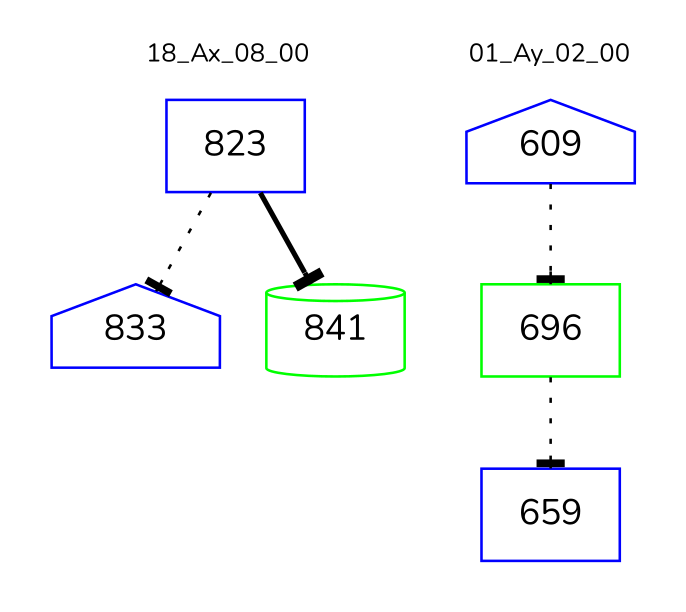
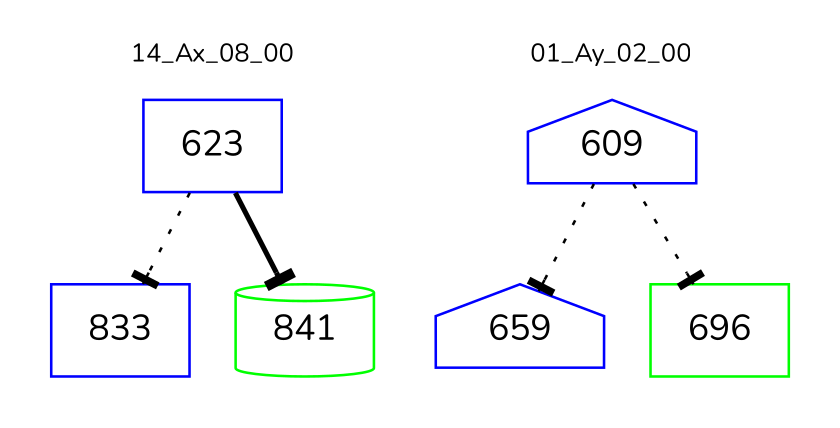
(228, 55) -> (213, 55)
(236, 146) -> (213, 146)
(136, 330) -> (120, 330)
(551, 416) -> (569, 232)
(551, 515) -> (520, 330)
